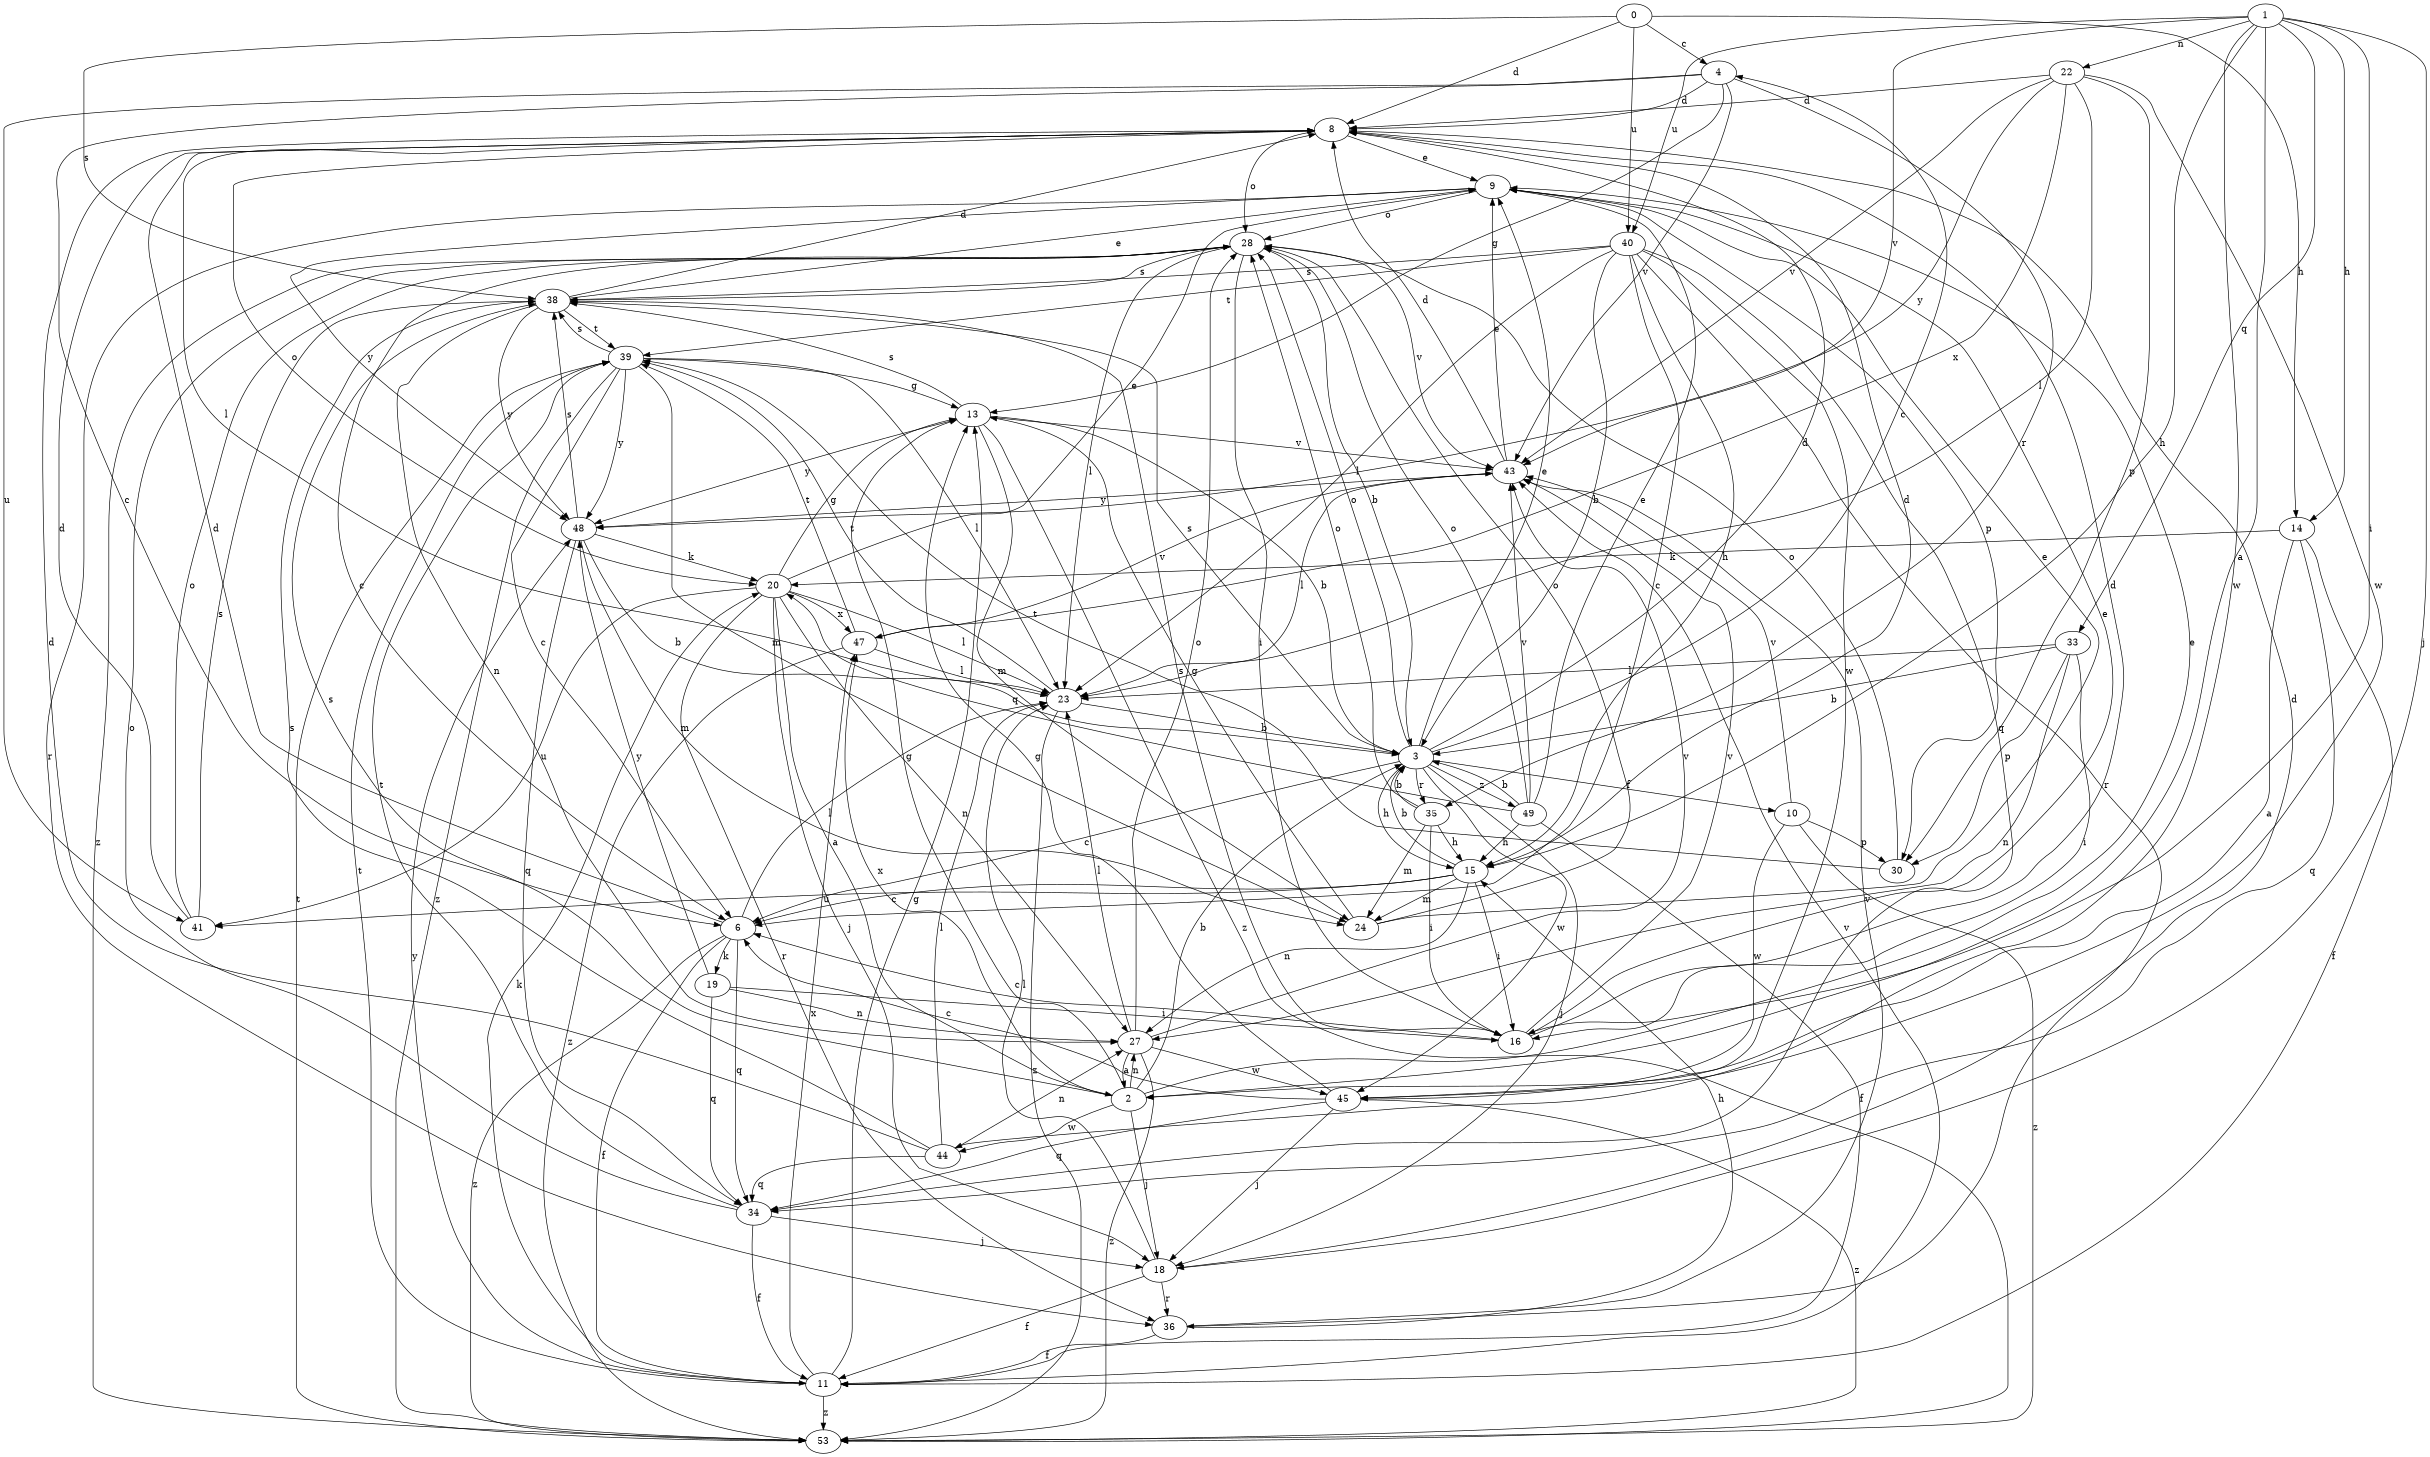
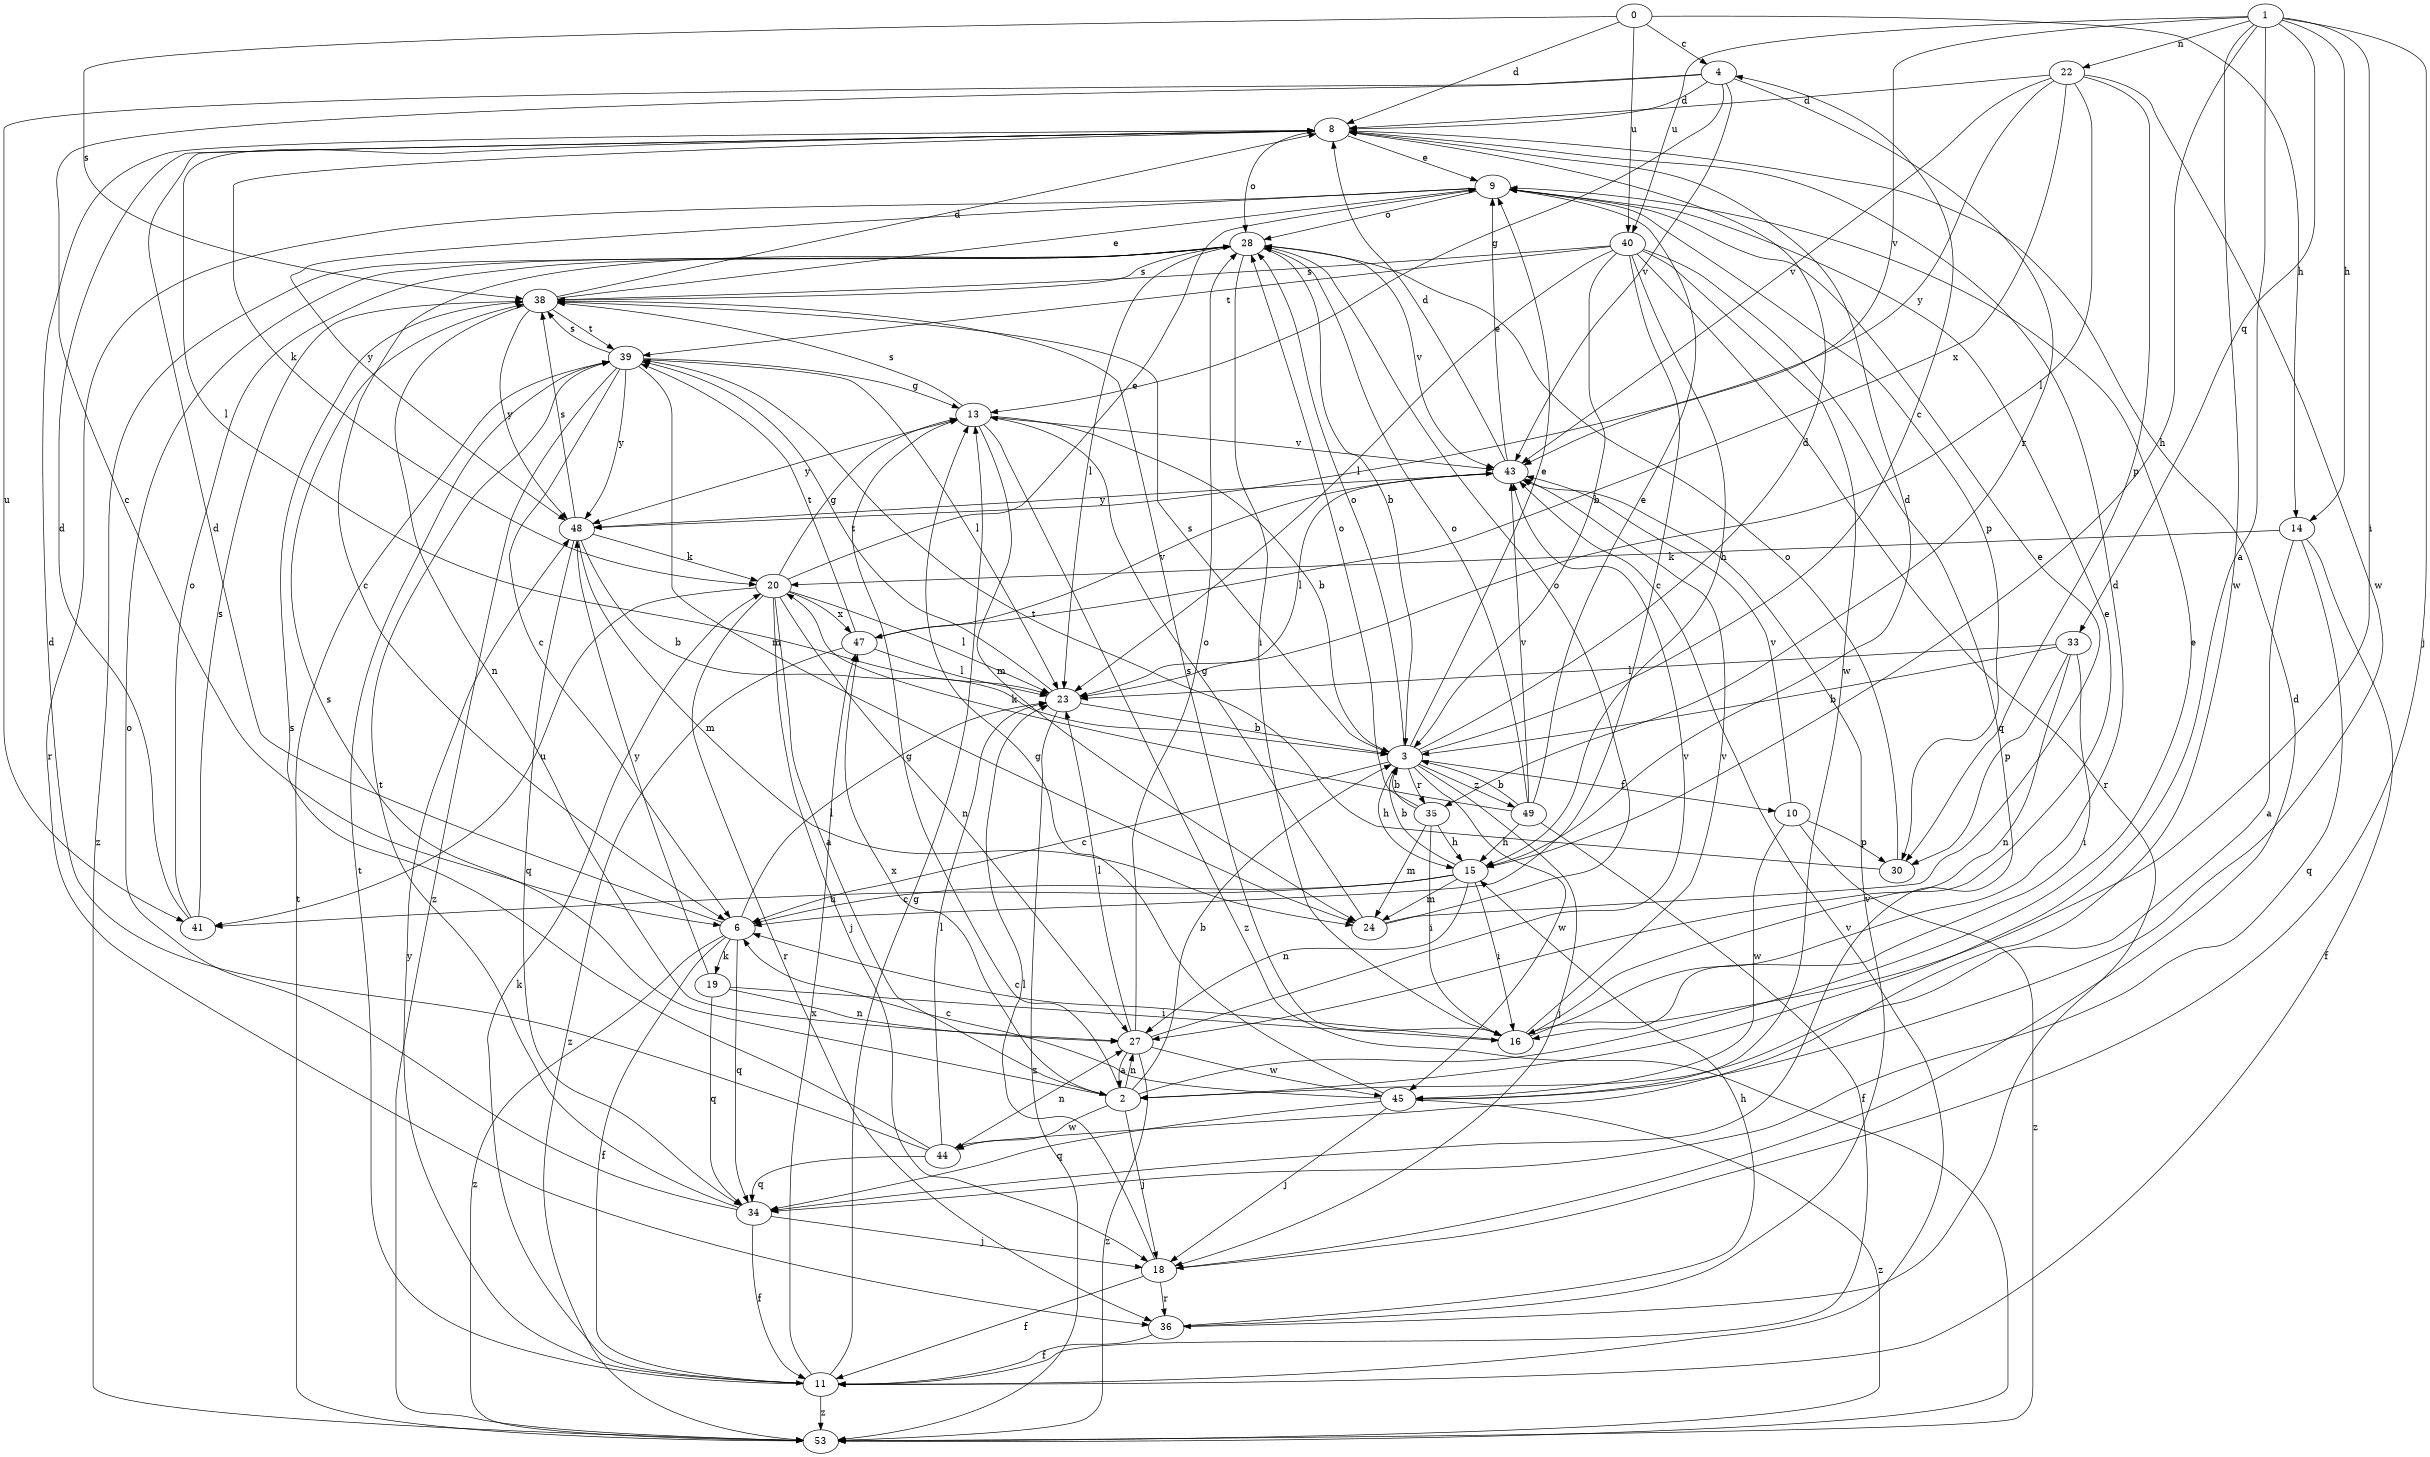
(295, 358) -> (294, 358)
(1015, 700) -> (1014, 700)
